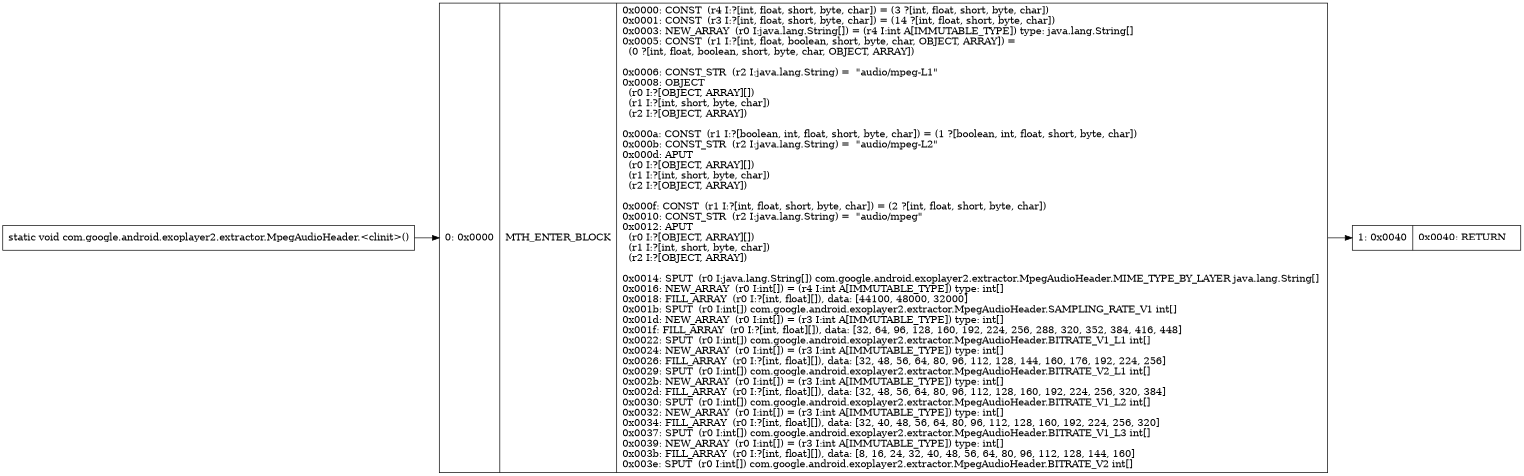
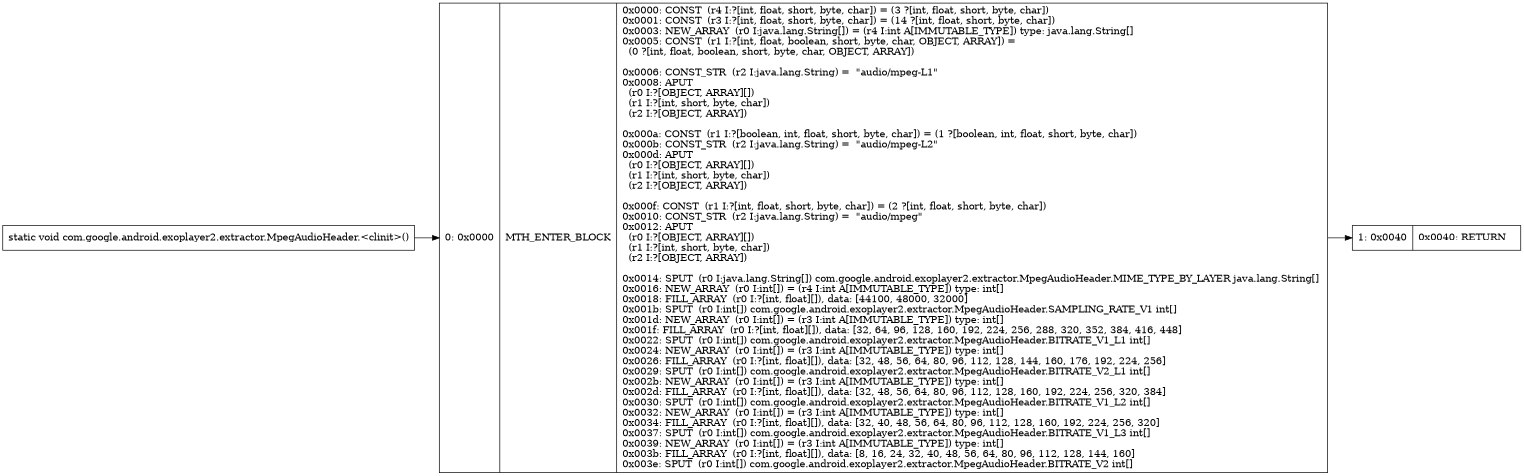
(667, 83) -> (661, 83)
